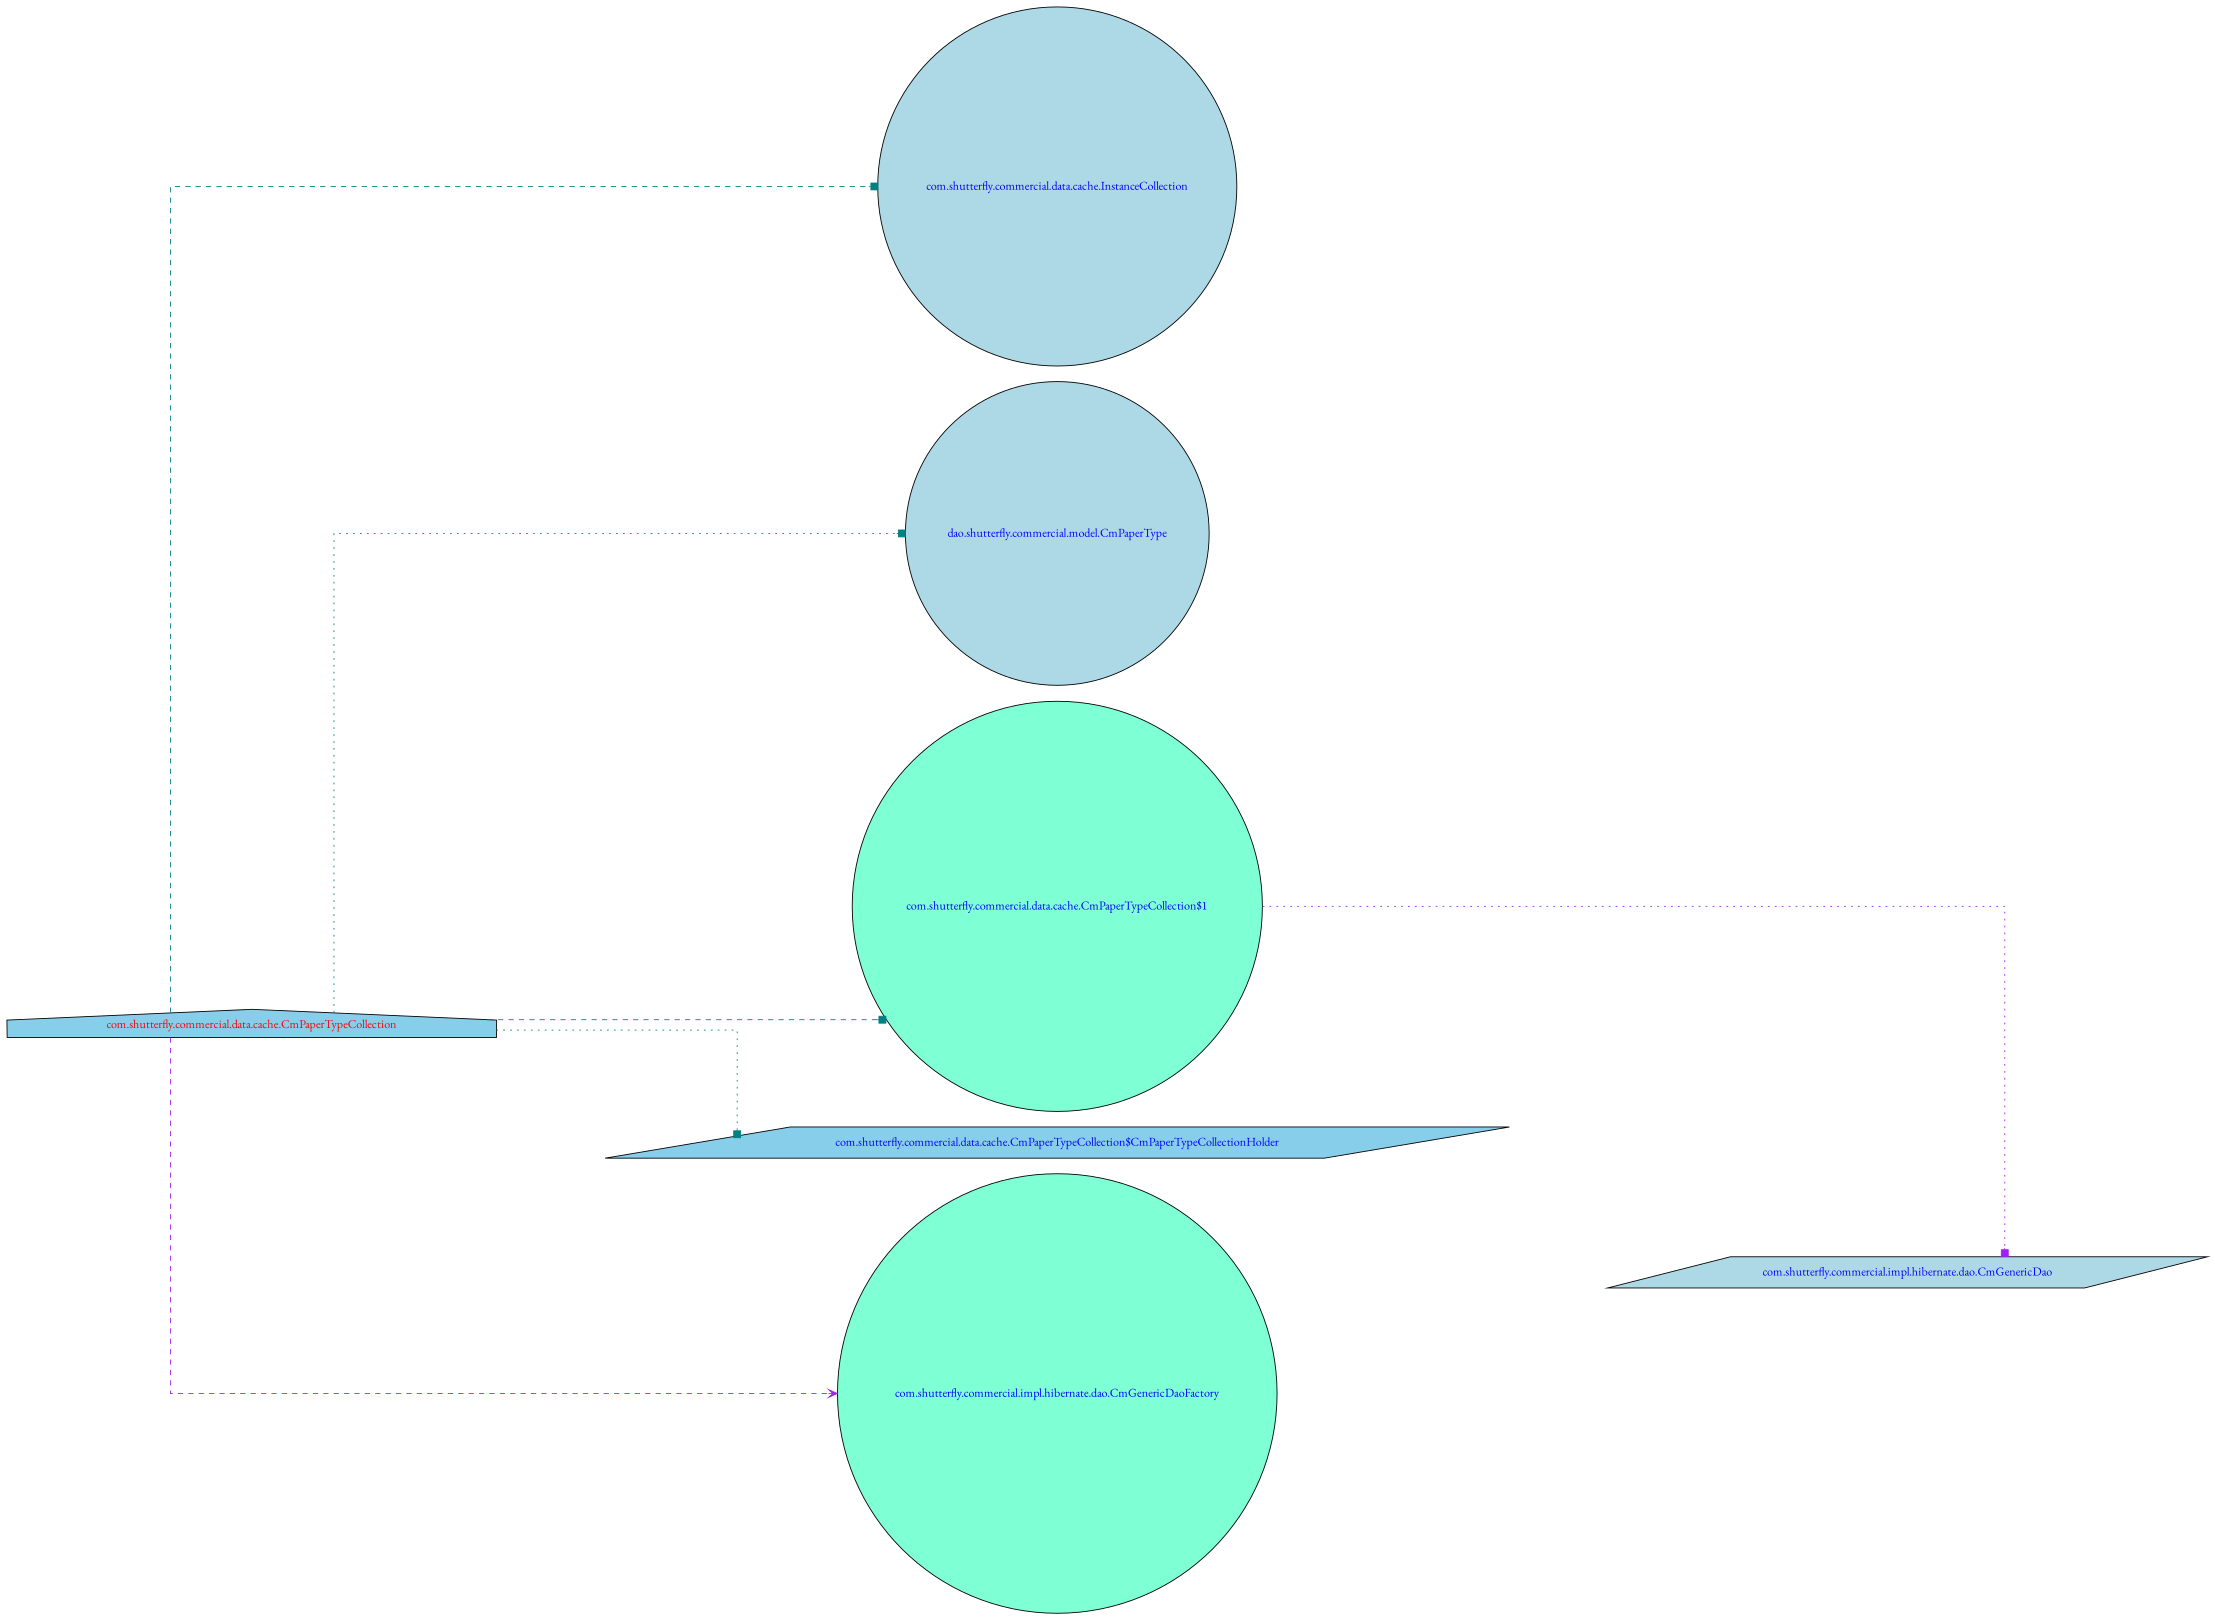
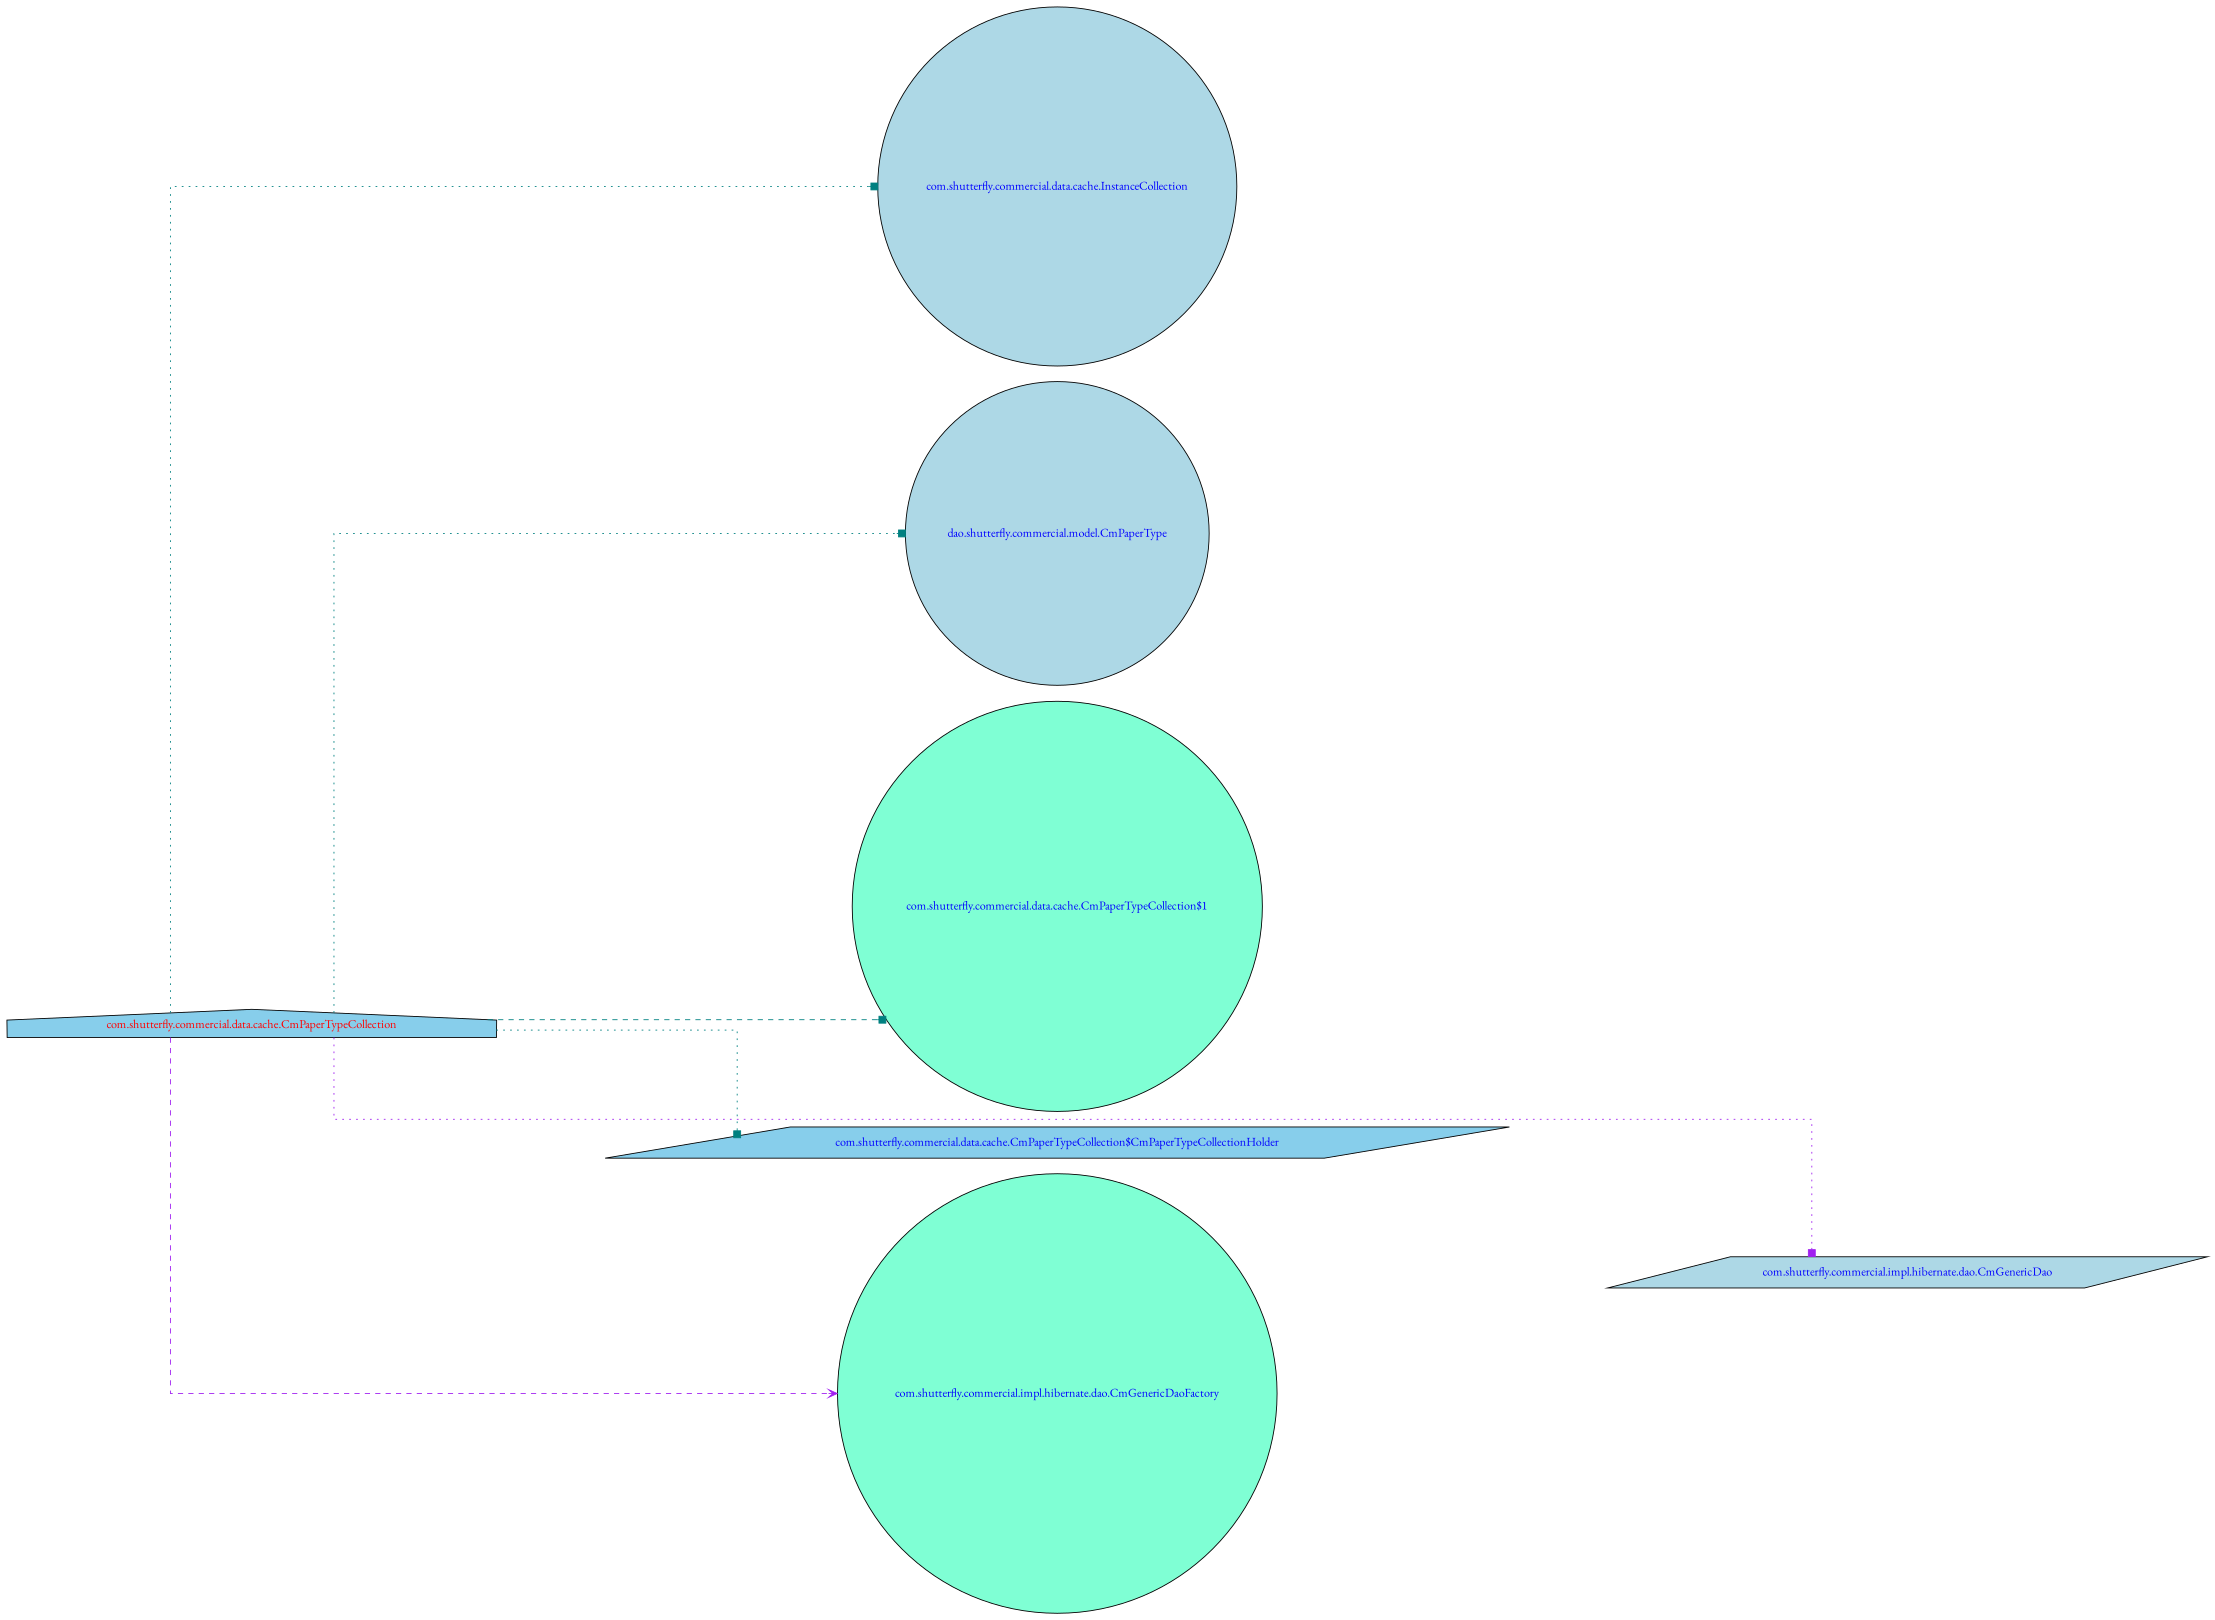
(170, 250) -> (170, 250)
(1805, 906) -> (1096, 1119)
